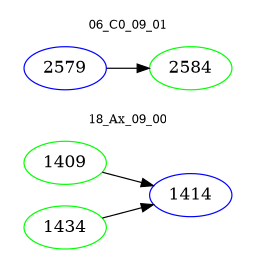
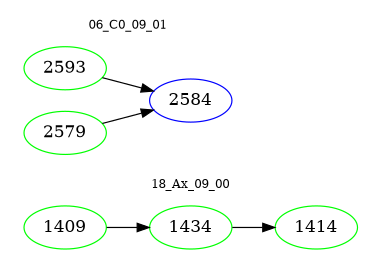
(65, 68) -> (65, 133)
none -> (65, 68)
(191, 68) -> (191, 101)
(122, 177) -> (122, 227)
(191, 195) -> (316, 227)
